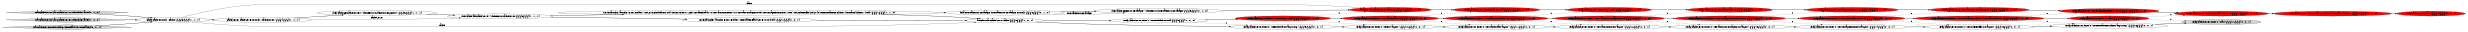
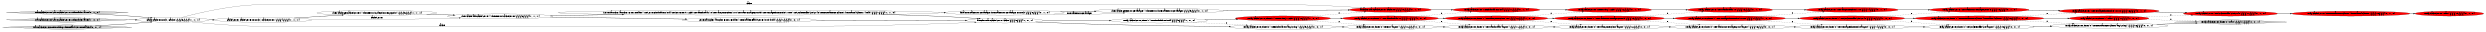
(2221, 22) -> (2230, 22)
